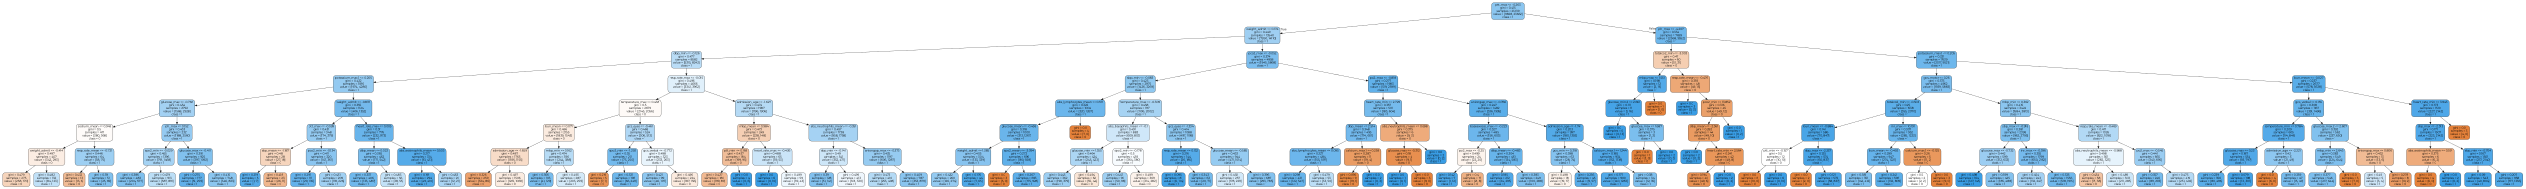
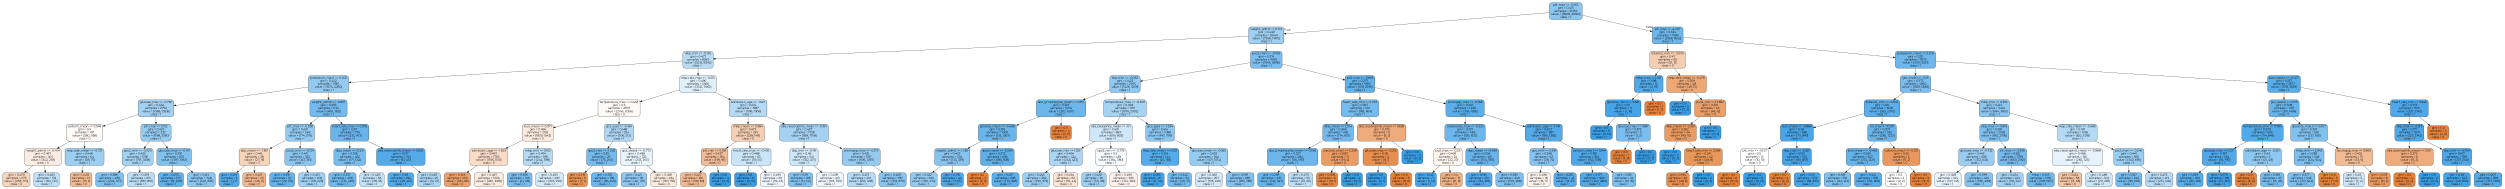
(101, 180) -> none
(1398, 180) -> (1376, 180)
(1969, 180) -> (1948, 180)
(2062, 180) -> (2041, 180)
